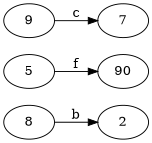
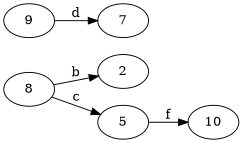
(76, 14) -> (76, 14)
(123, 71) -> (213, 122)
none -> (72, 104)
